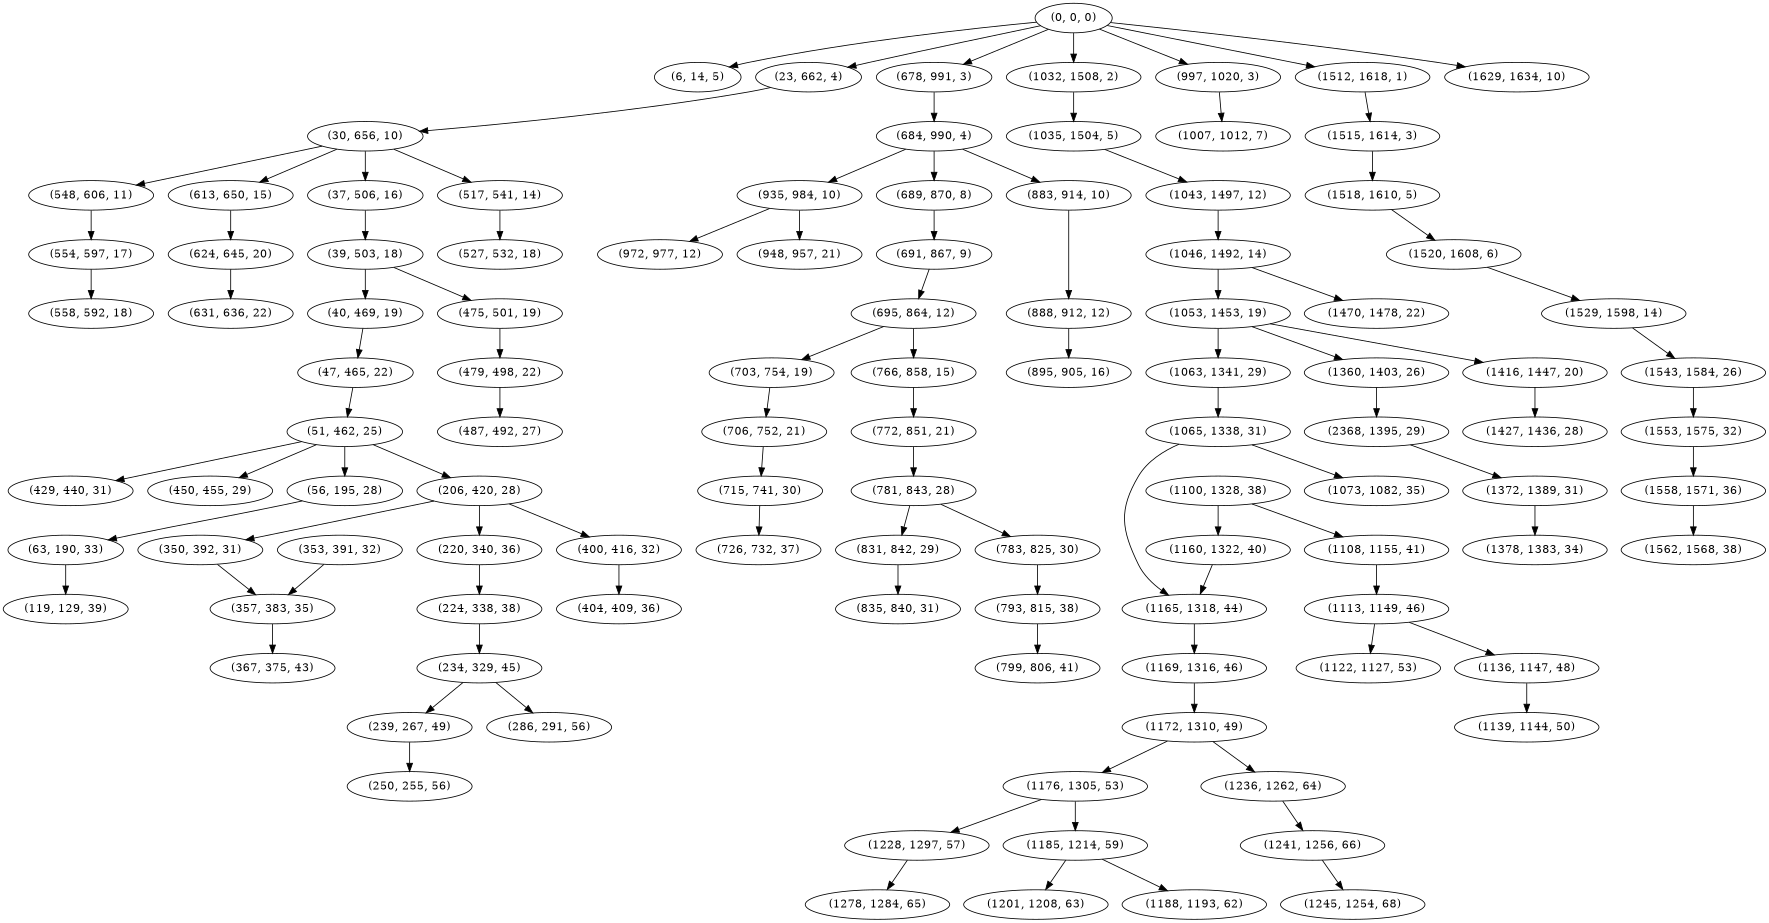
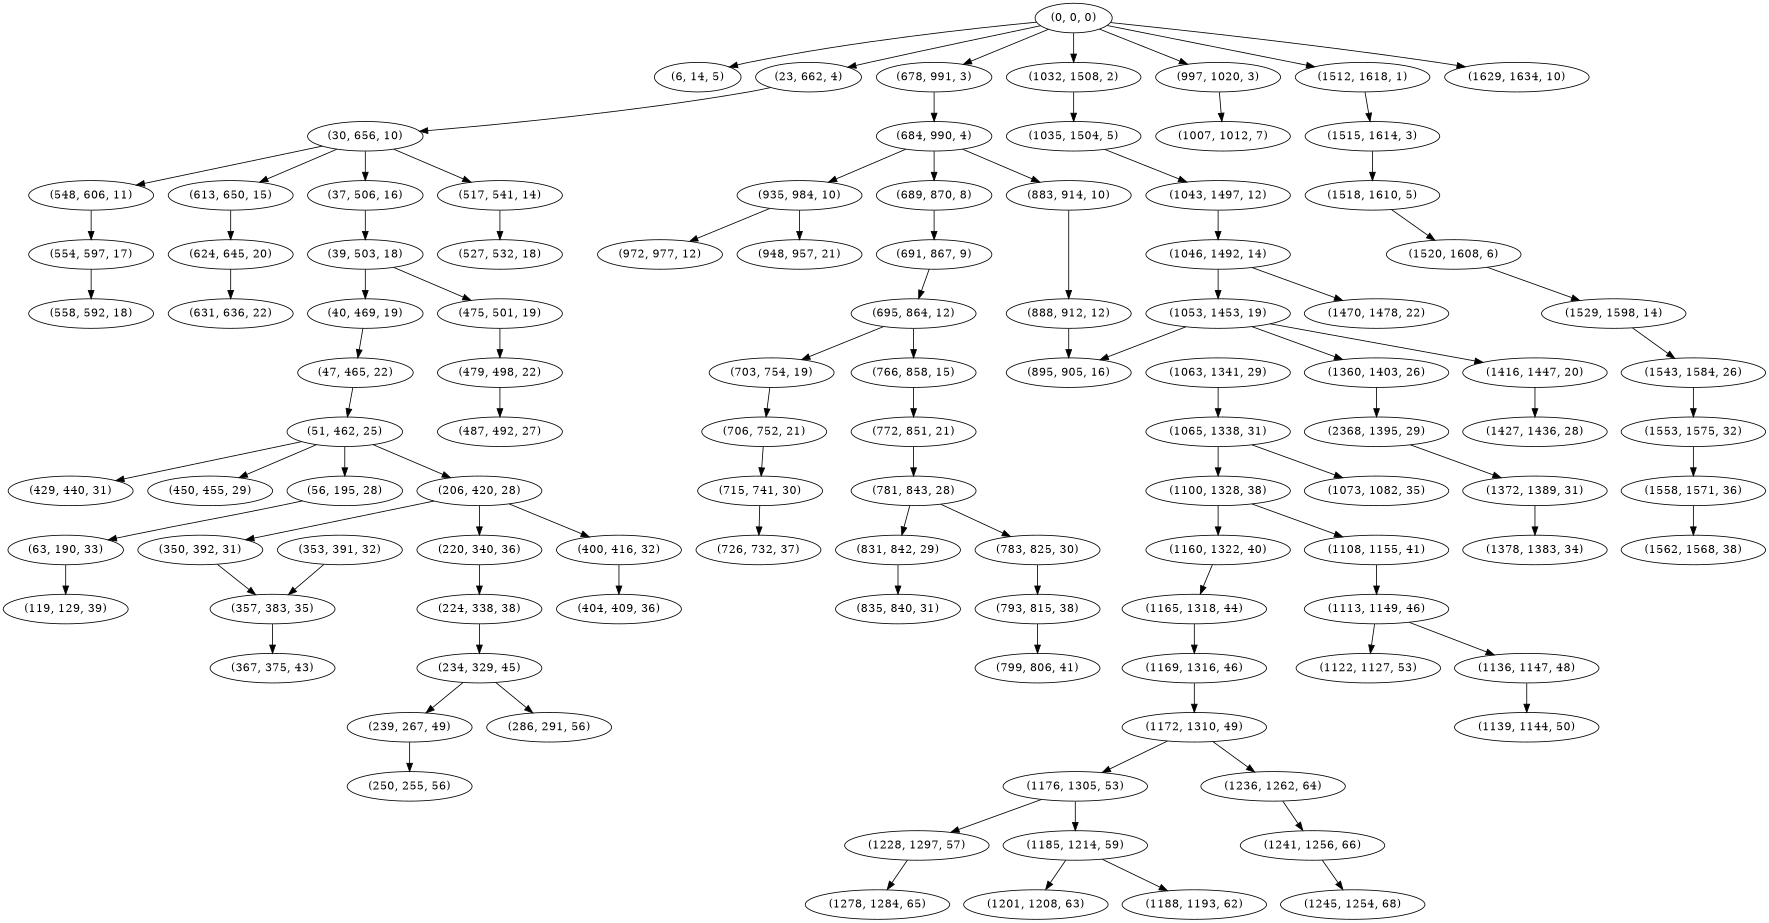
(1218, 339) -> (1147, 342)
(1125, 511) -> (1218, 457)
